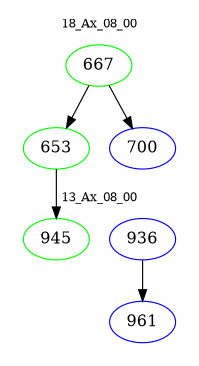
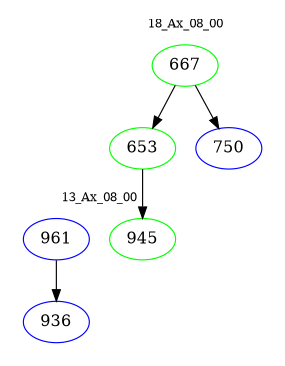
(143, 148) -> (229, 148)
(143, 275) -> (56, 275)
